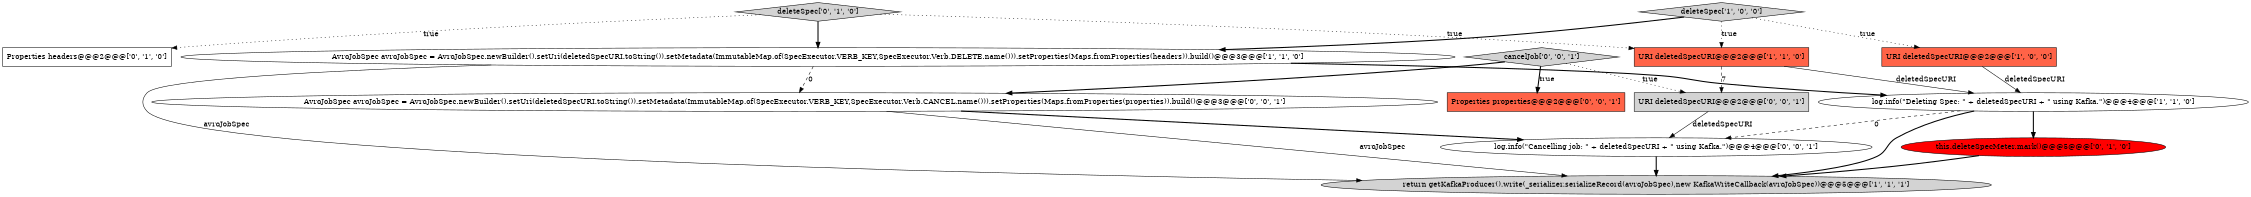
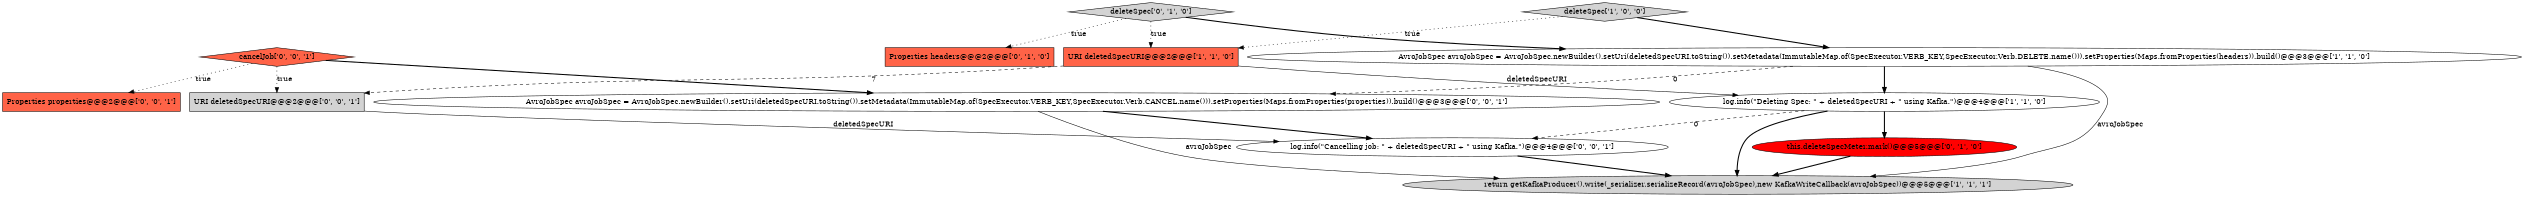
(87, 57) -> (970, 57)
(1542, 57) -> (277, 57)
(1969, 57) -> none
(1539, 77) -> (193, 77)
